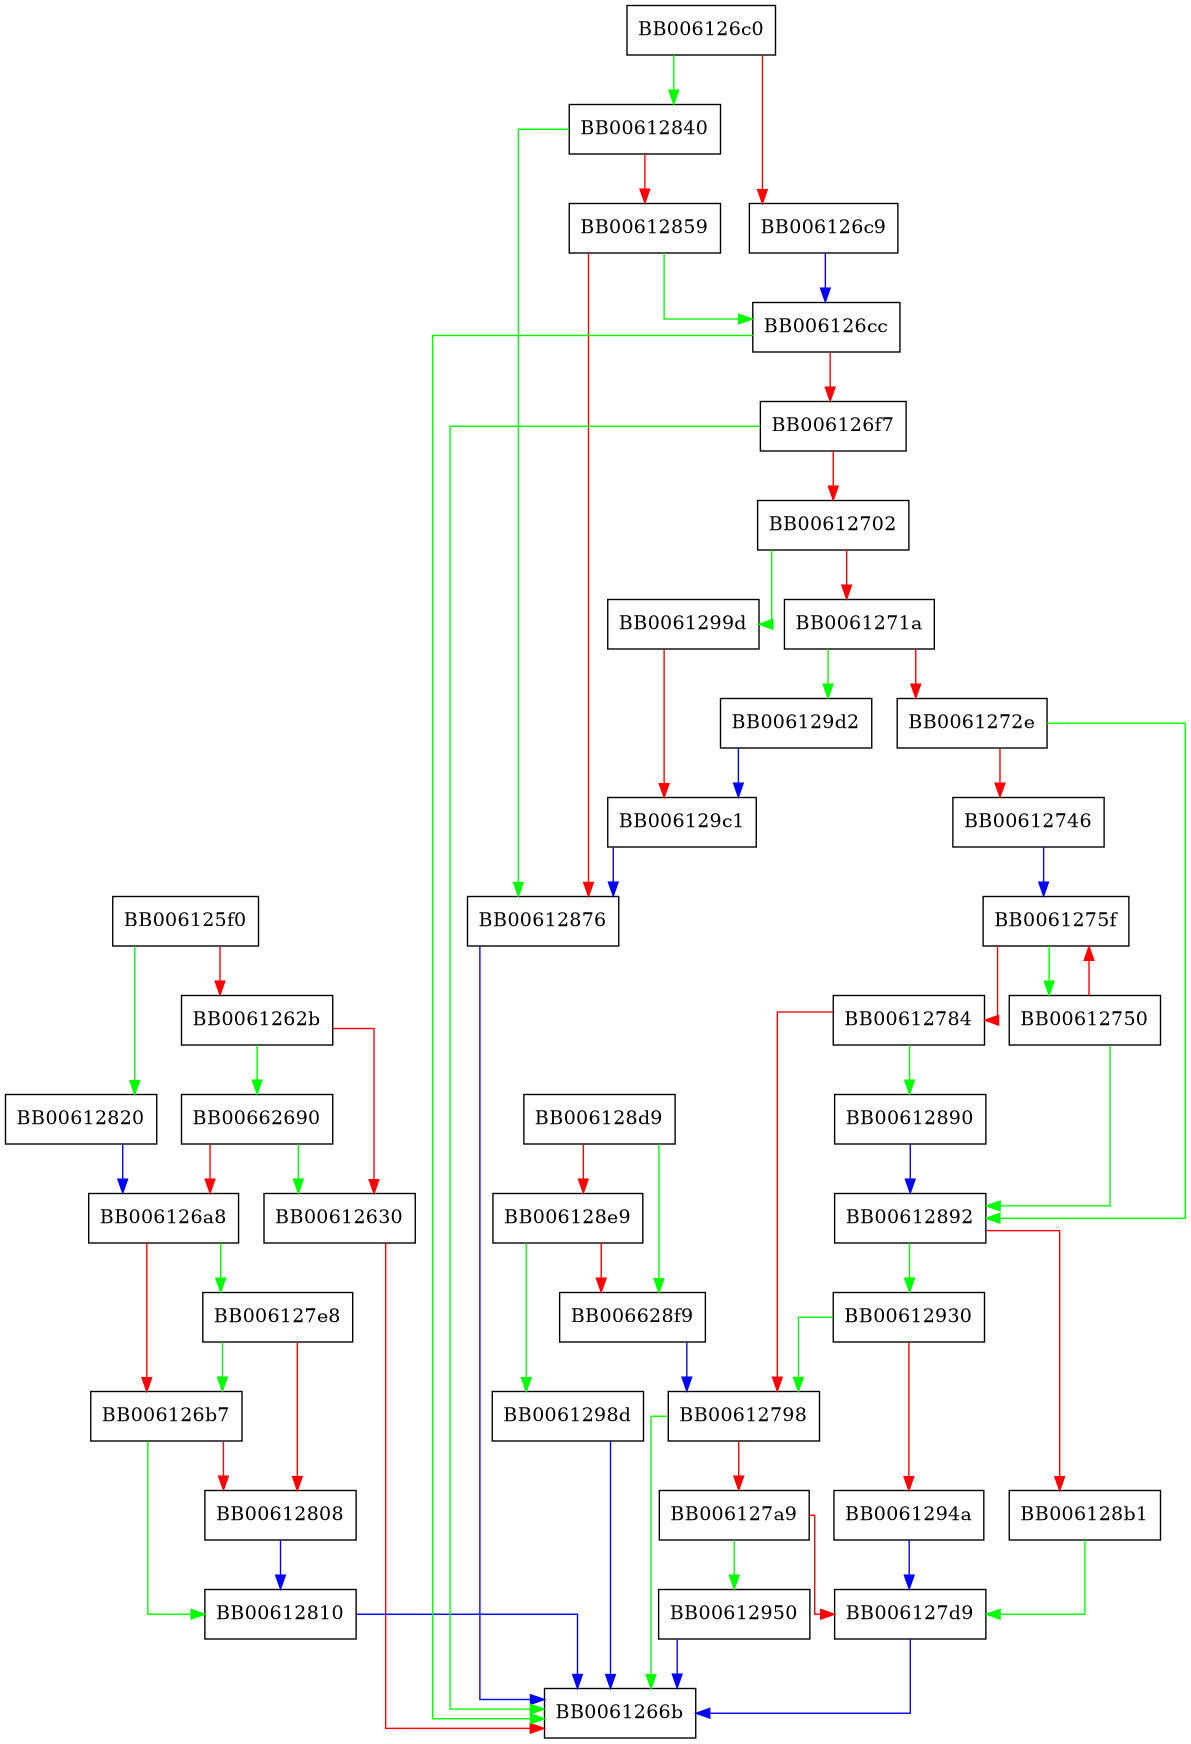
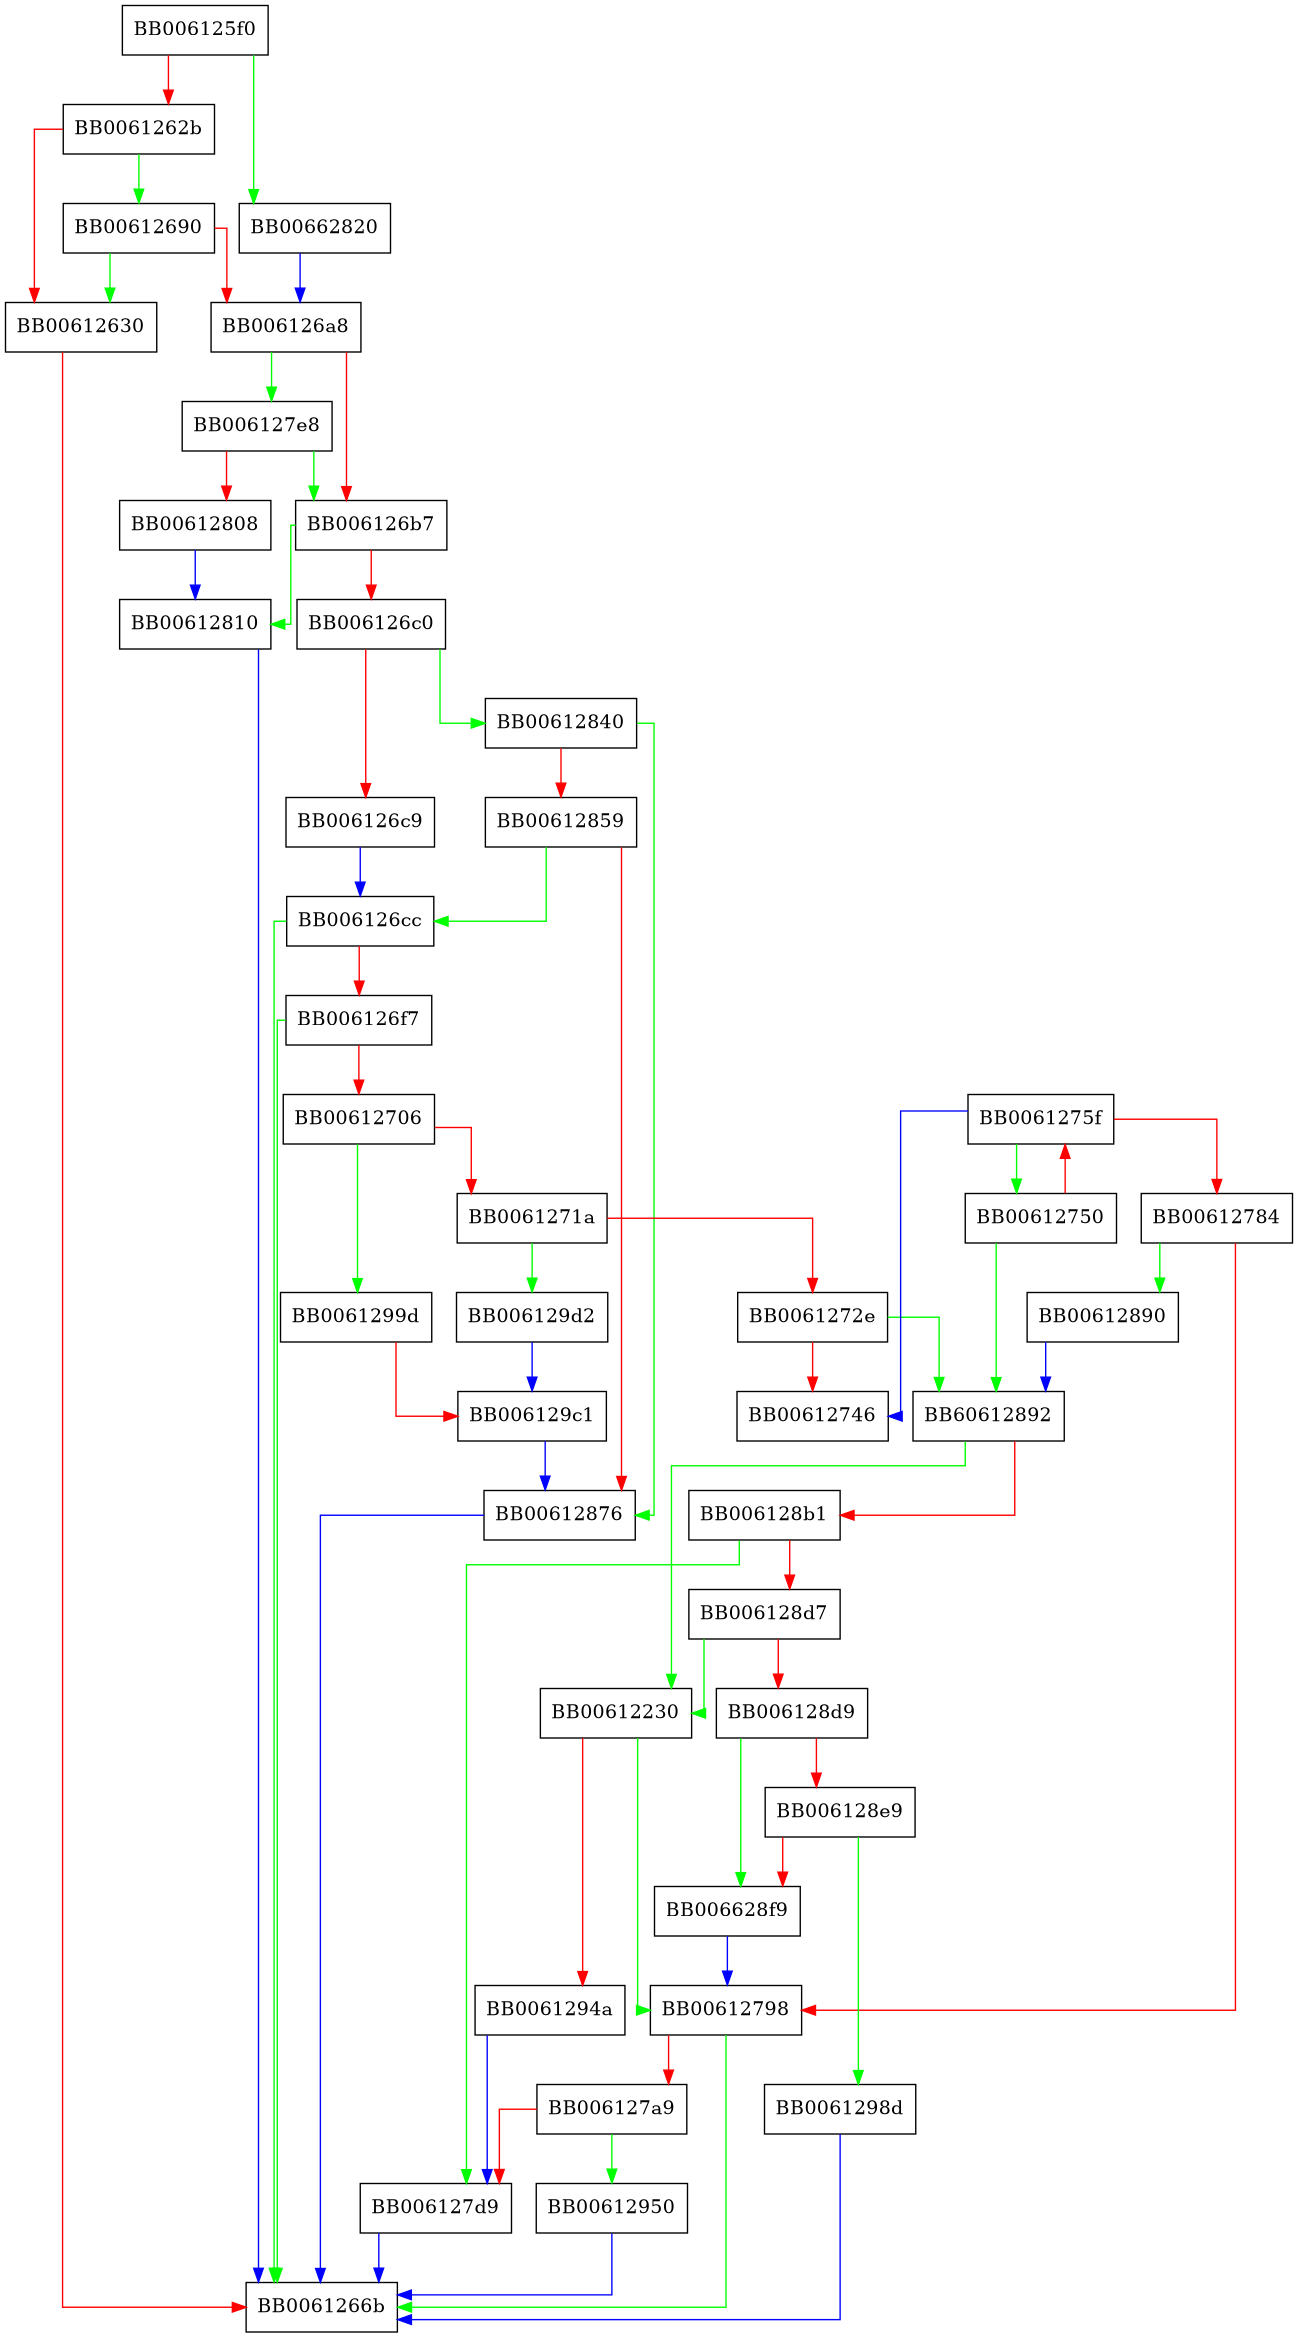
(833, 525) -> (359, 1119)
(1044, 865) -> (901, 1231)
(81, 1119) -> (315, 228)
(257, 1119) -> (139, 228)
(910, 1218) -> (989, 1416)
(909, 1317) -> (616, 1713)
(223, 1459) -> (371, 568)
none -> (764, 1614)
